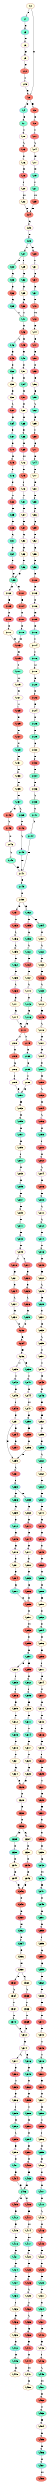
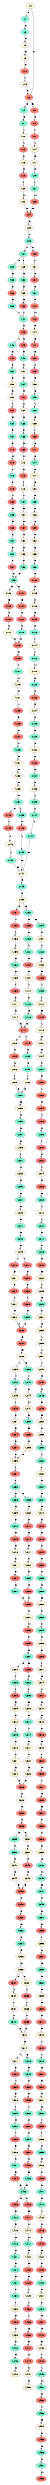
(7, 1441) -> (15, 1454)
